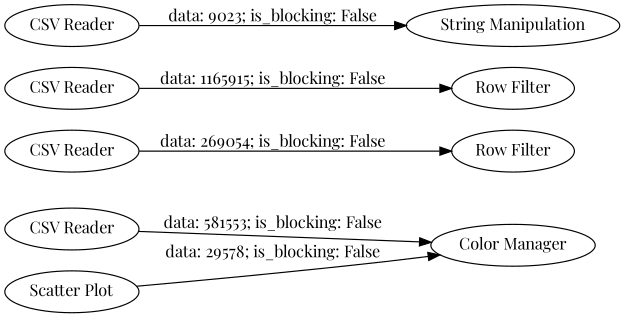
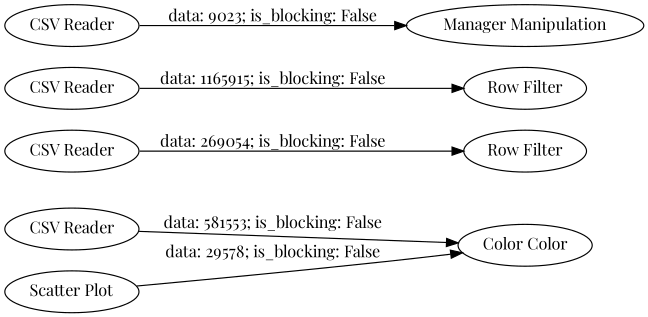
(513, 26) -> (525, 26)
(513, 245) -> (525, 245)
